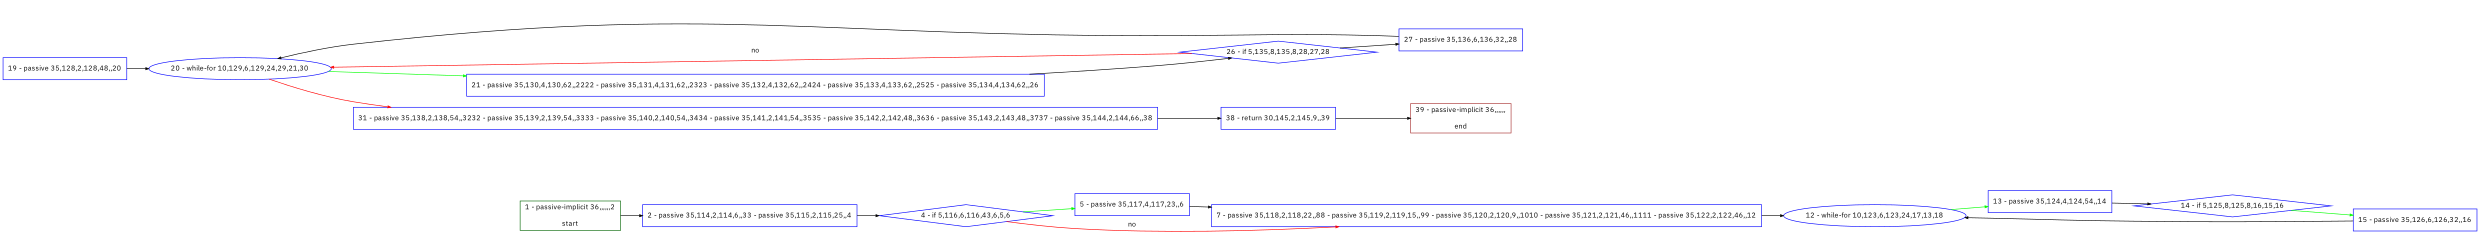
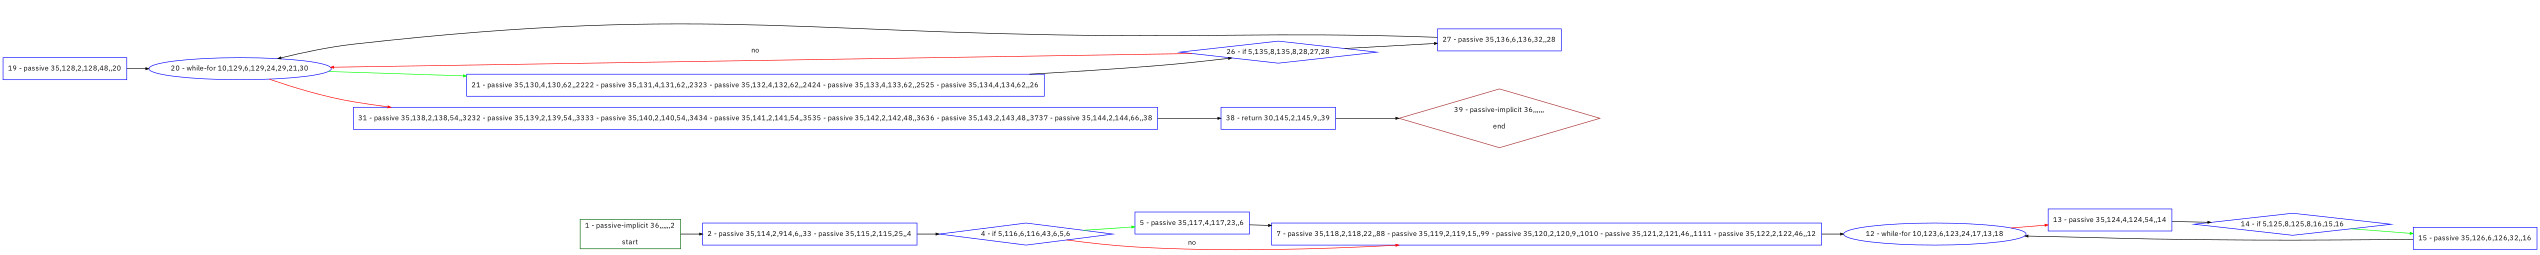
(1461, 118) -> (1499, 118)
(1968, 208) -> (2028, 227)
(750, 216) -> (810, 234)
